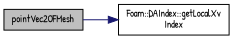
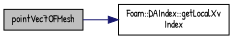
(43, 20) -> (43, 20)
